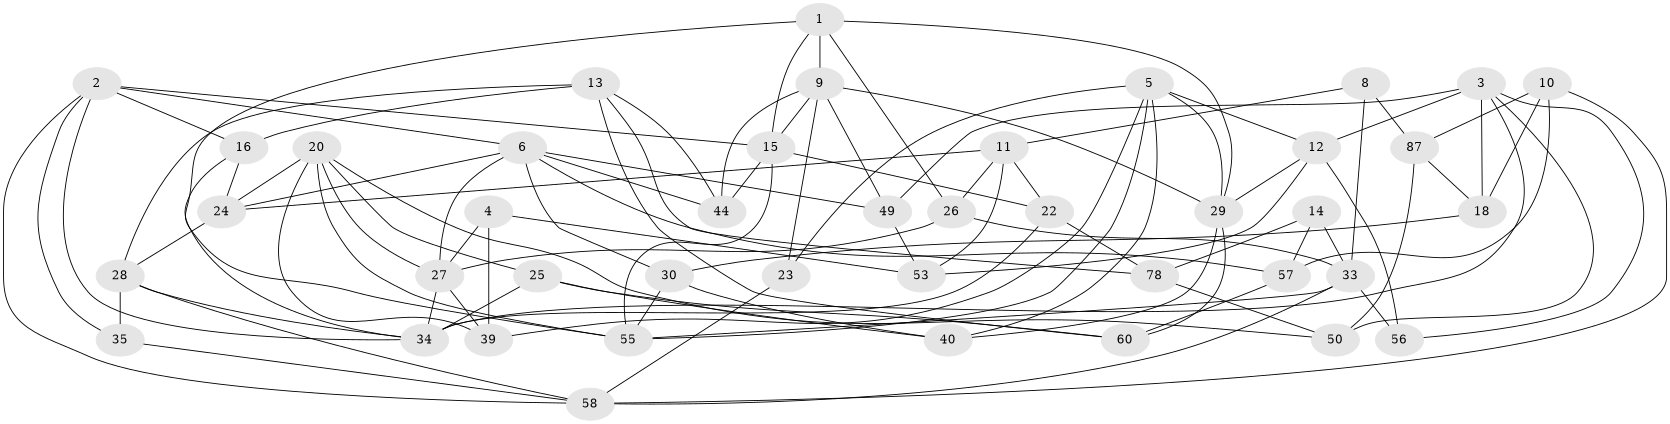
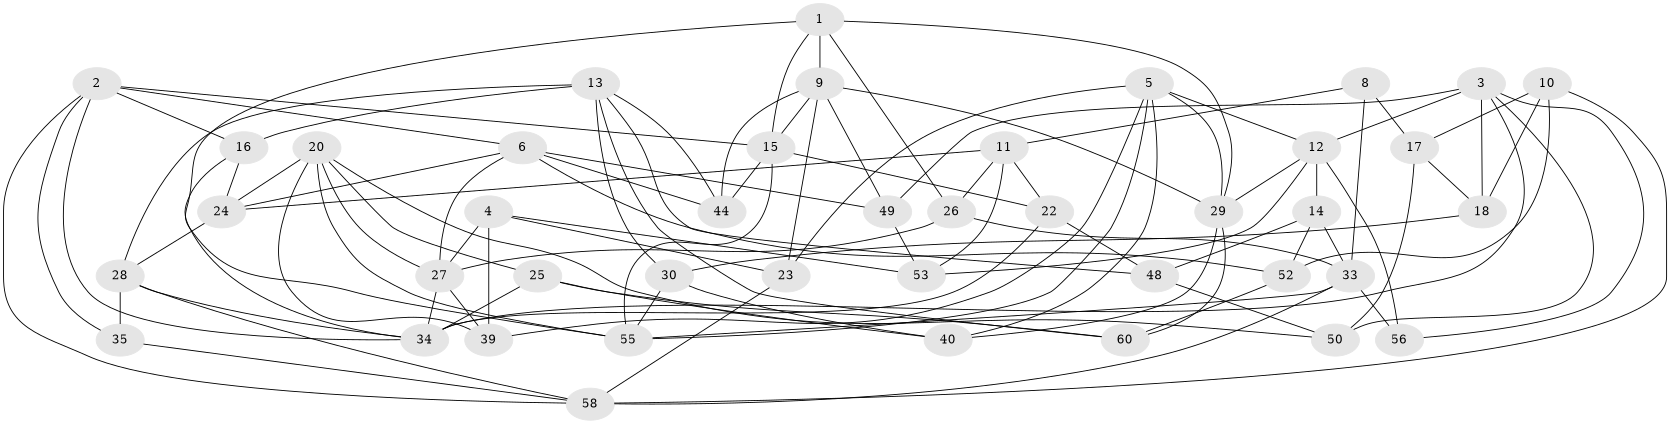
(1415, 148) -> (1415, 148)
none -> (1317, 180)
(571, 233) -> (610, 187)
none -> (625, 241)
(1155, 276) -> (1155, 276)
(1286, 276) -> (1286, 276)
